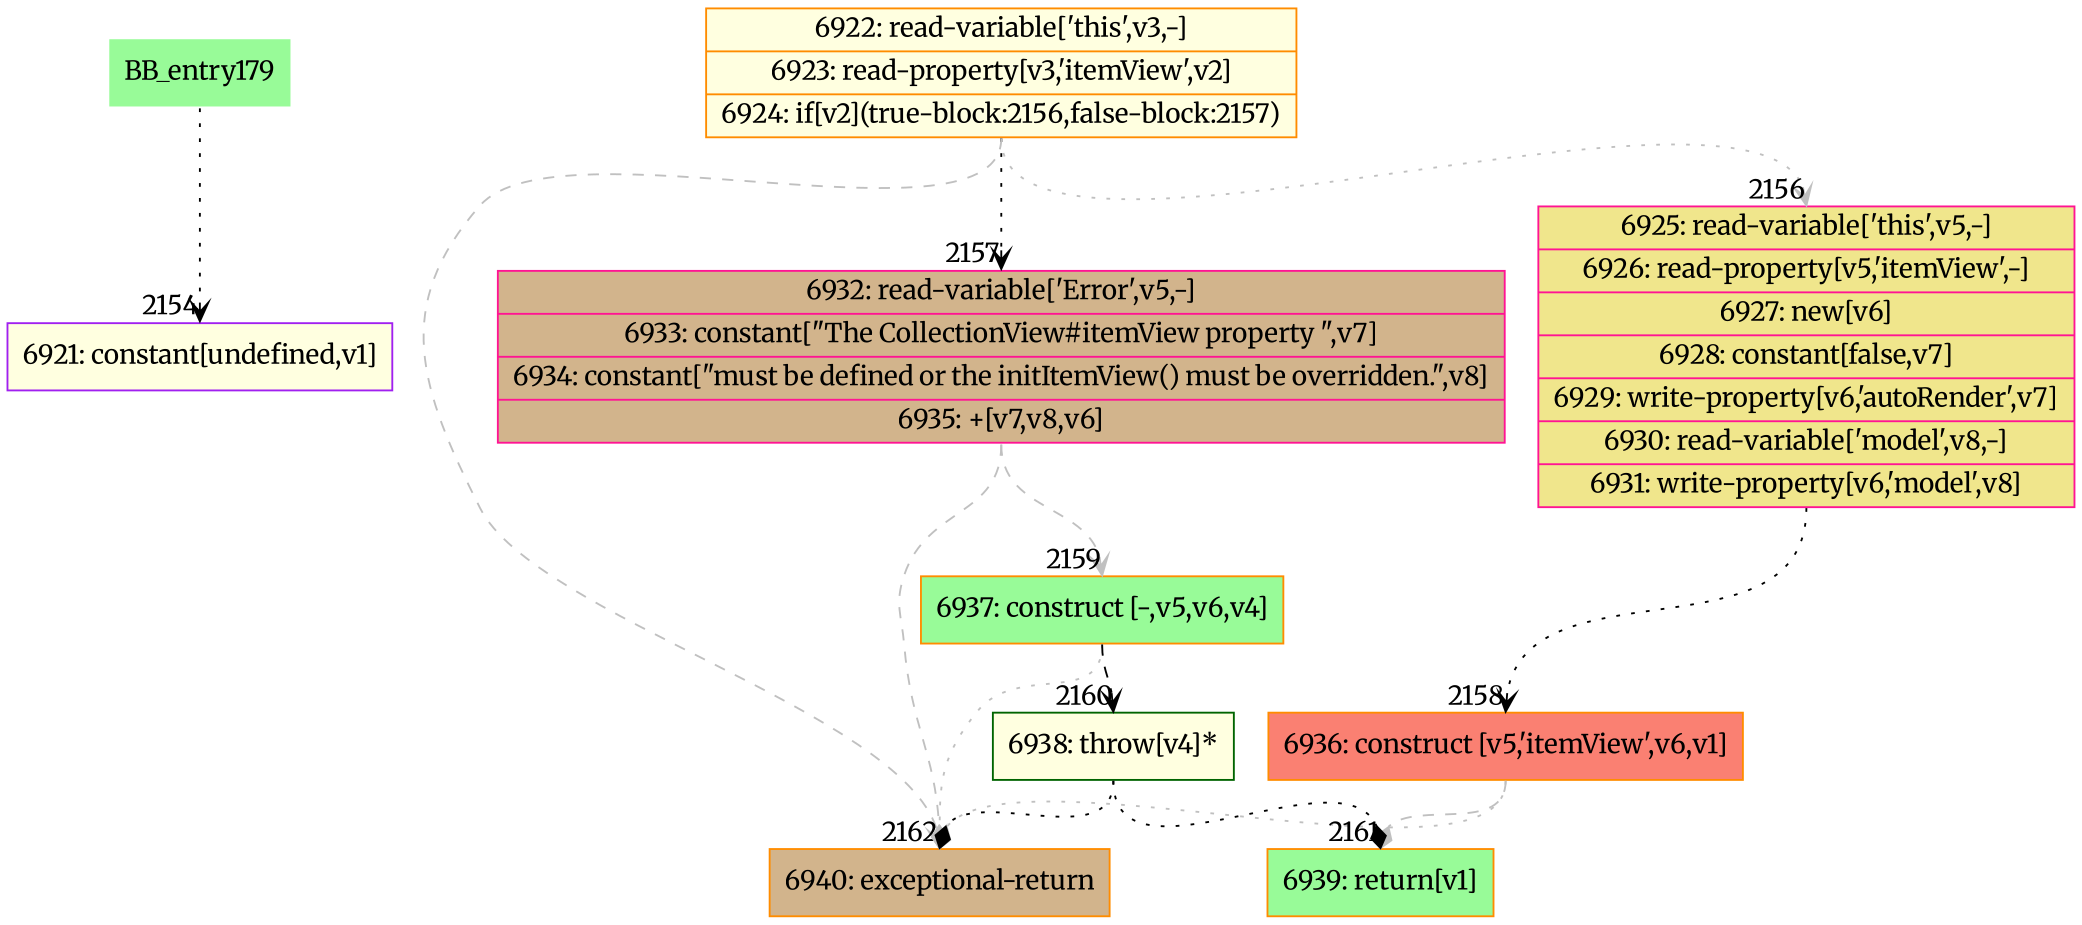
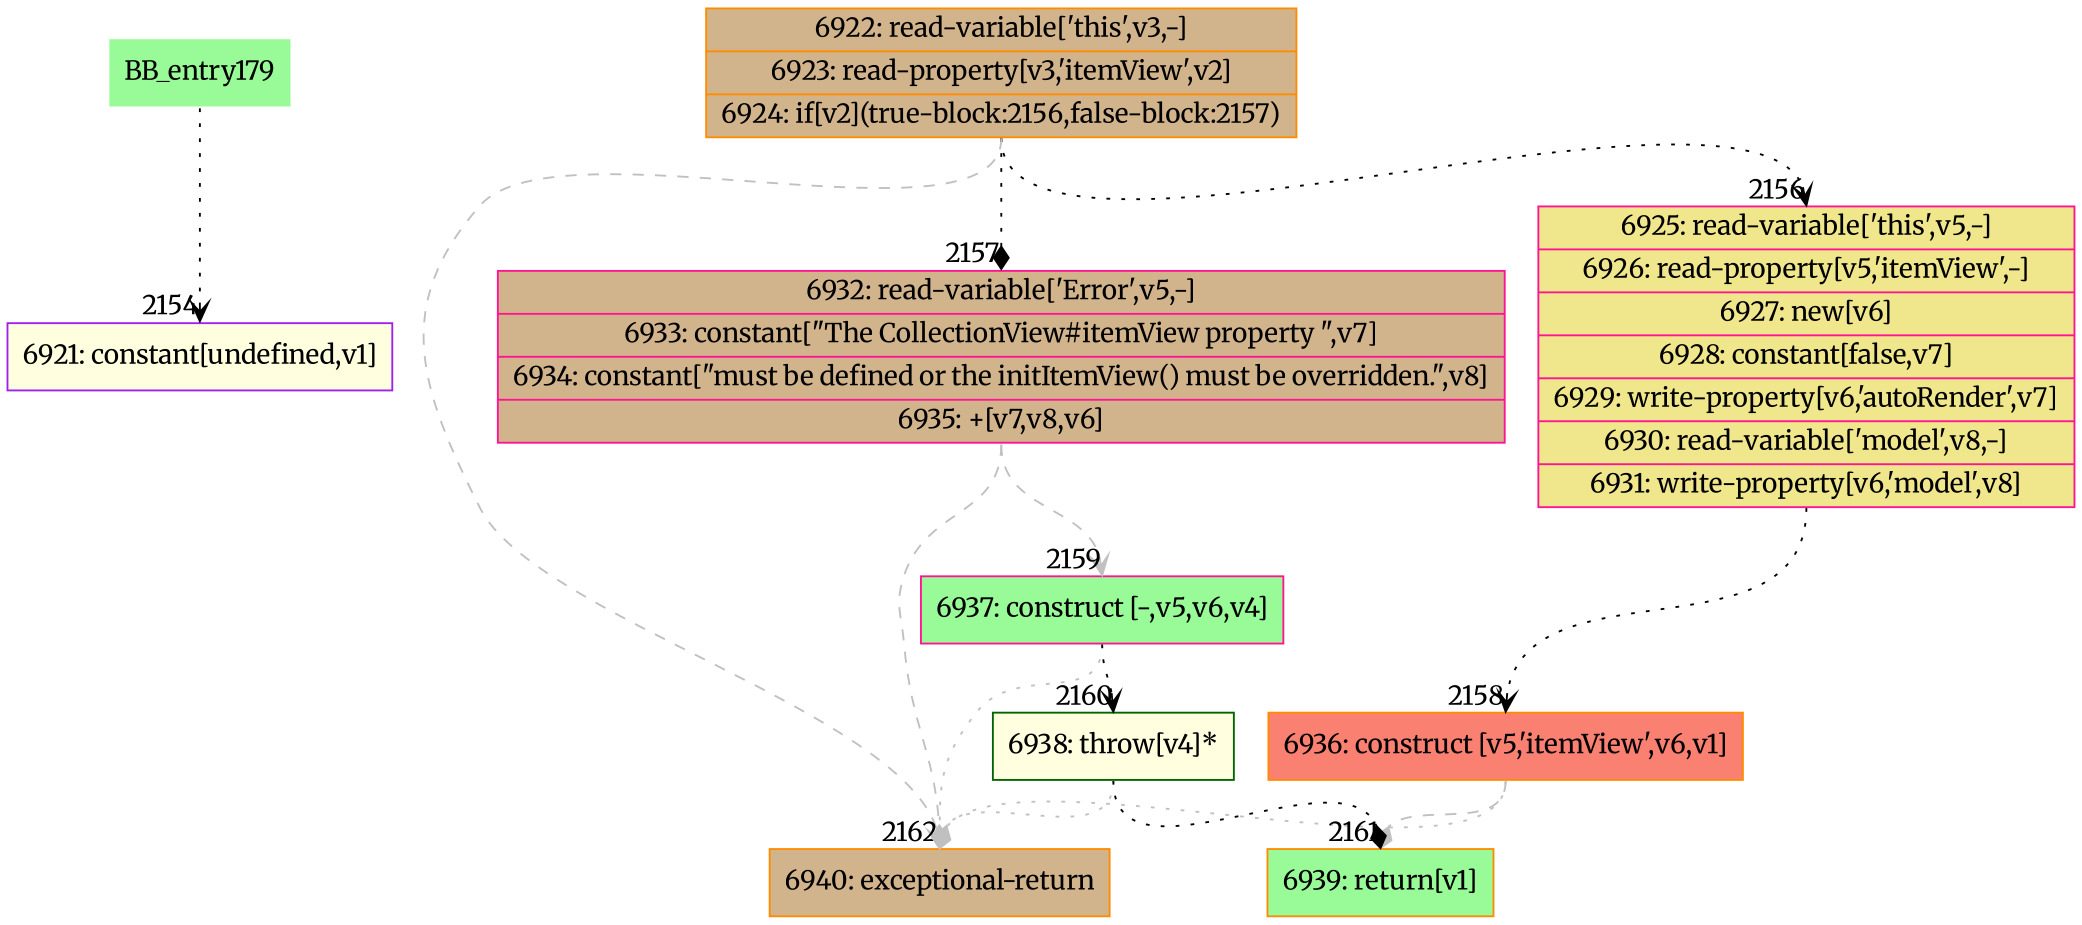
(1001, 73) -> (1001, 73)
(1395, 173) -> (1395, 173)
(1001, 194) -> (1001, 192)
(1102, 610) -> (1102, 610)
(1106, 672) -> (1106, 672)
(1038, 815) -> (1038, 815)
